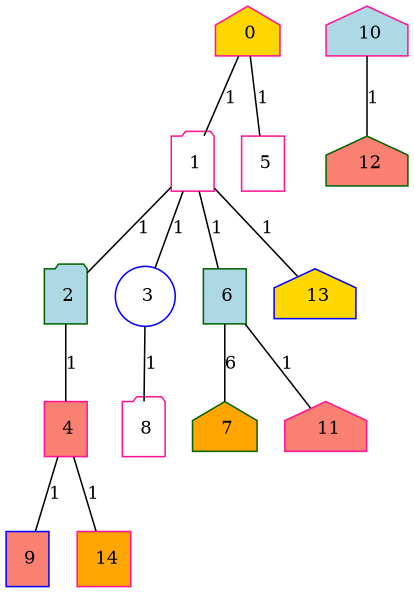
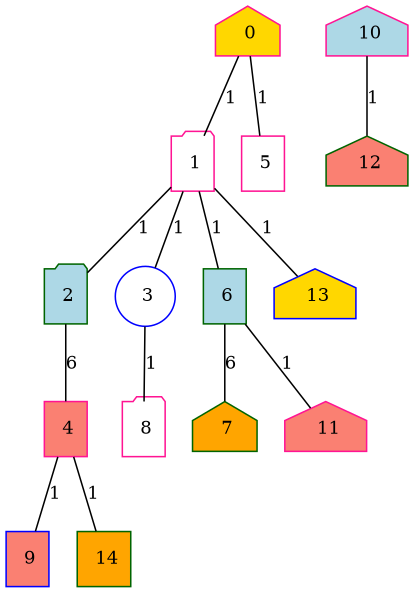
(72, 364) -> (72, 364)
(104, 559) -> (104, 559)
